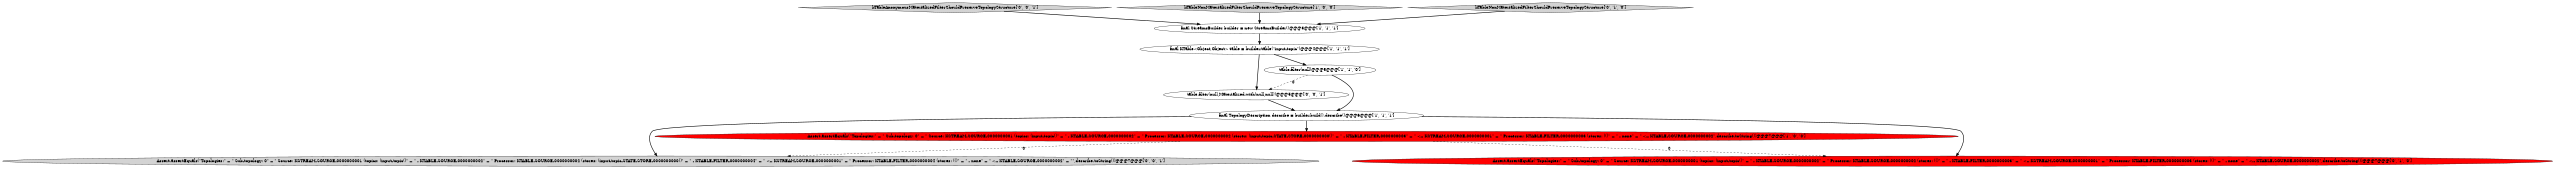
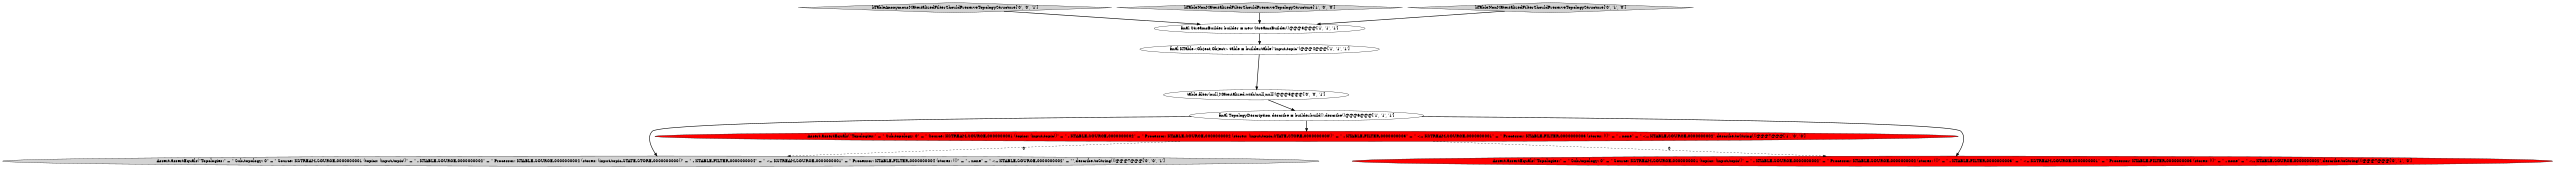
(1320, 70) -> none
